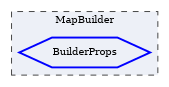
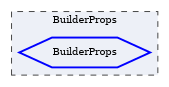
(85, 21) -> (85, 21)
